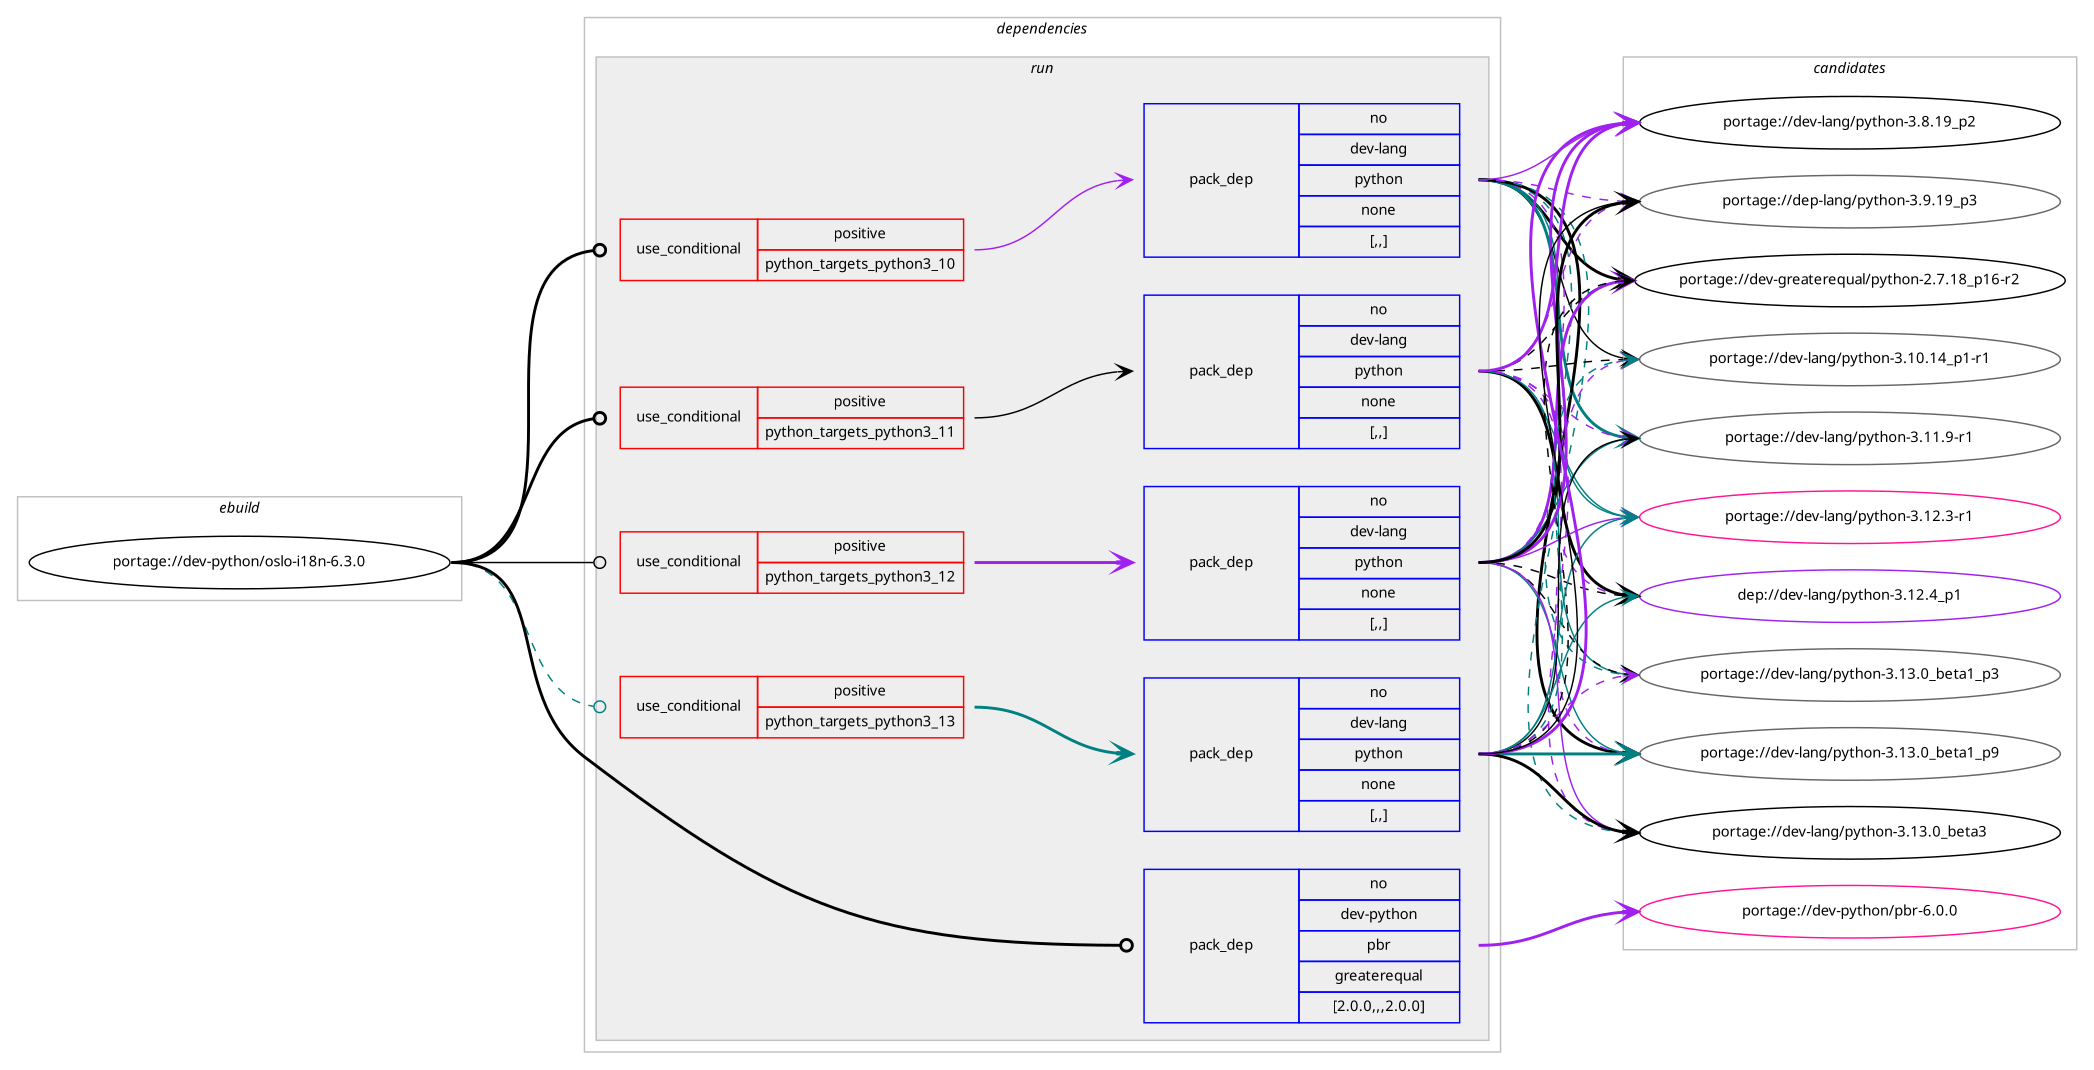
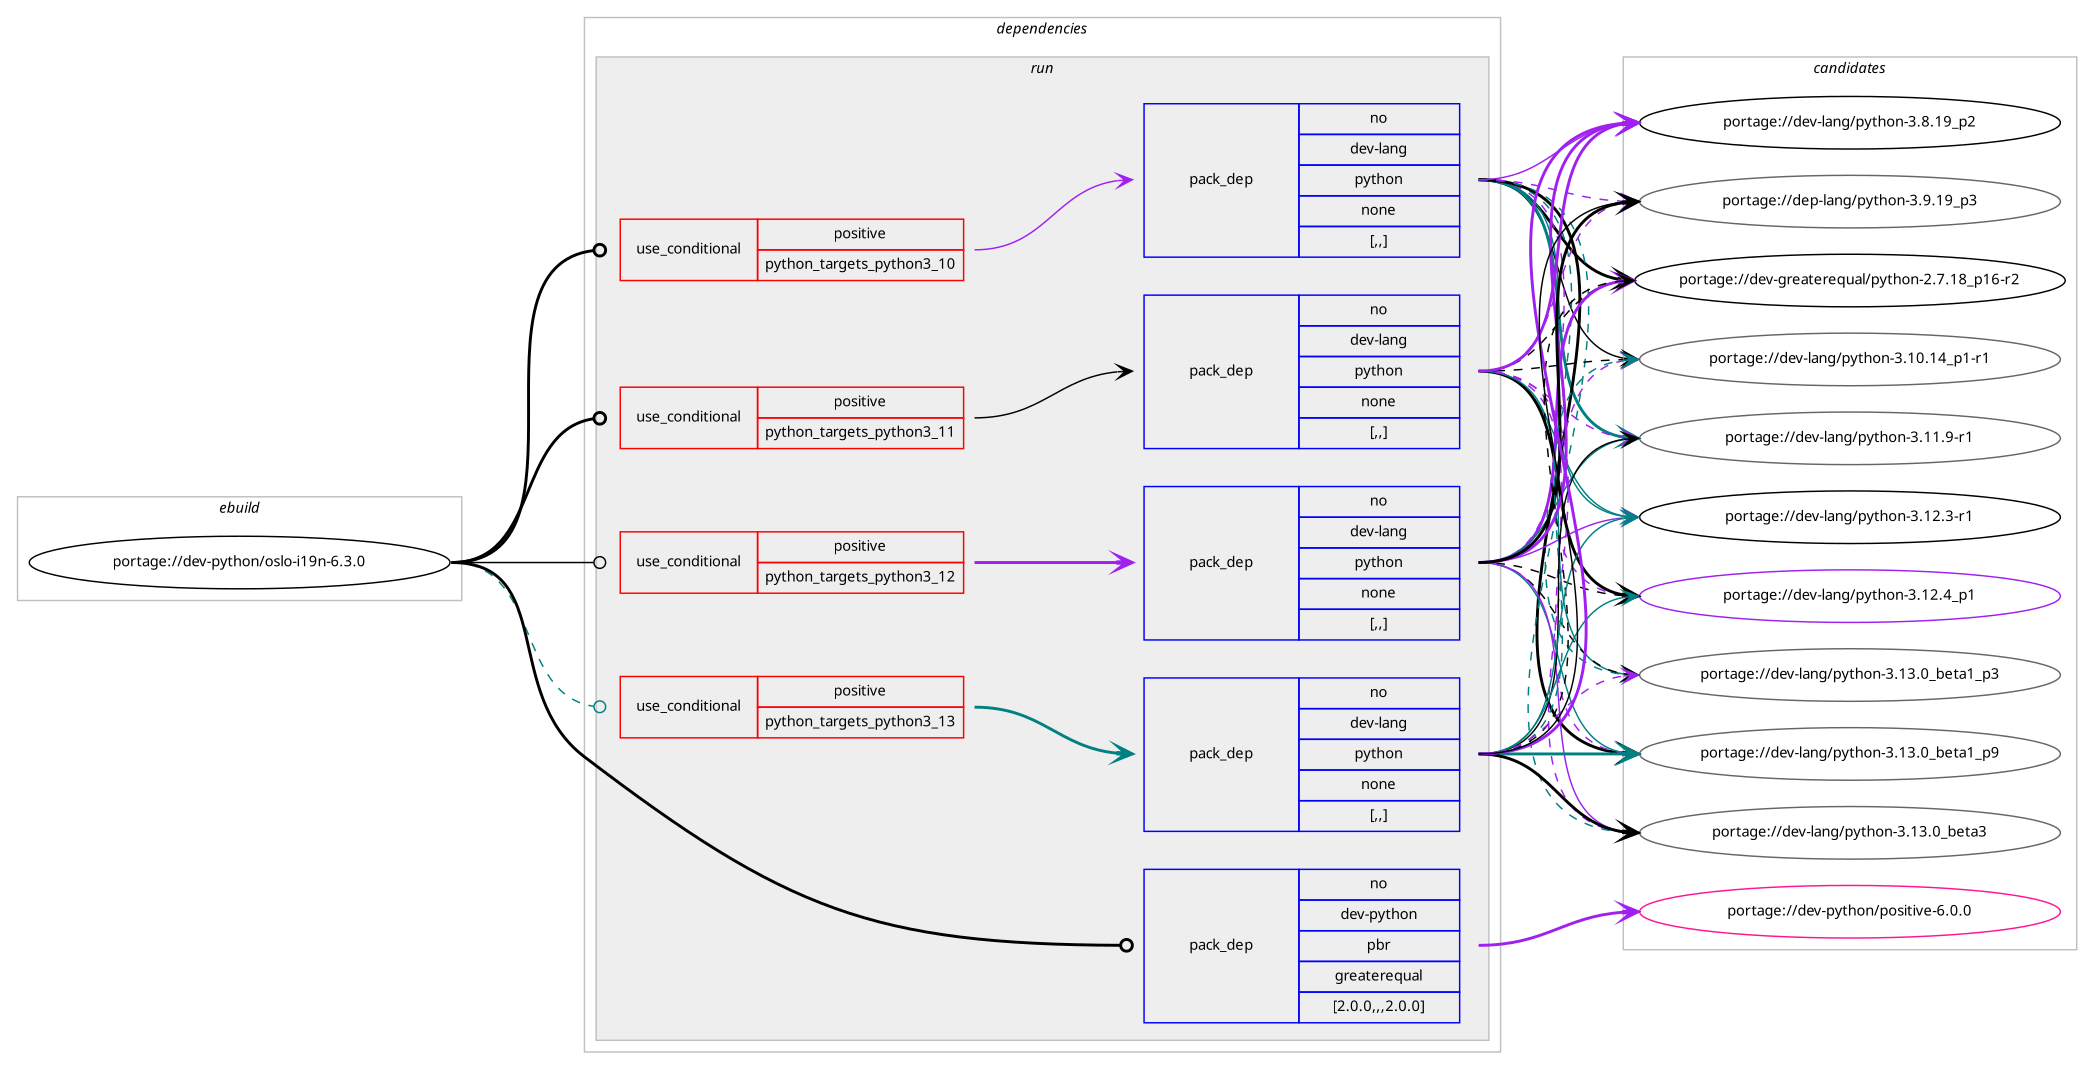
(1850, 517) -> (1850, 517)
(240, 563) -> (240, 563)
(1850, 596) -> (1850, 596)
(1850, 833) -> (1850, 833)
(1850, 912) -> (1850, 912)
